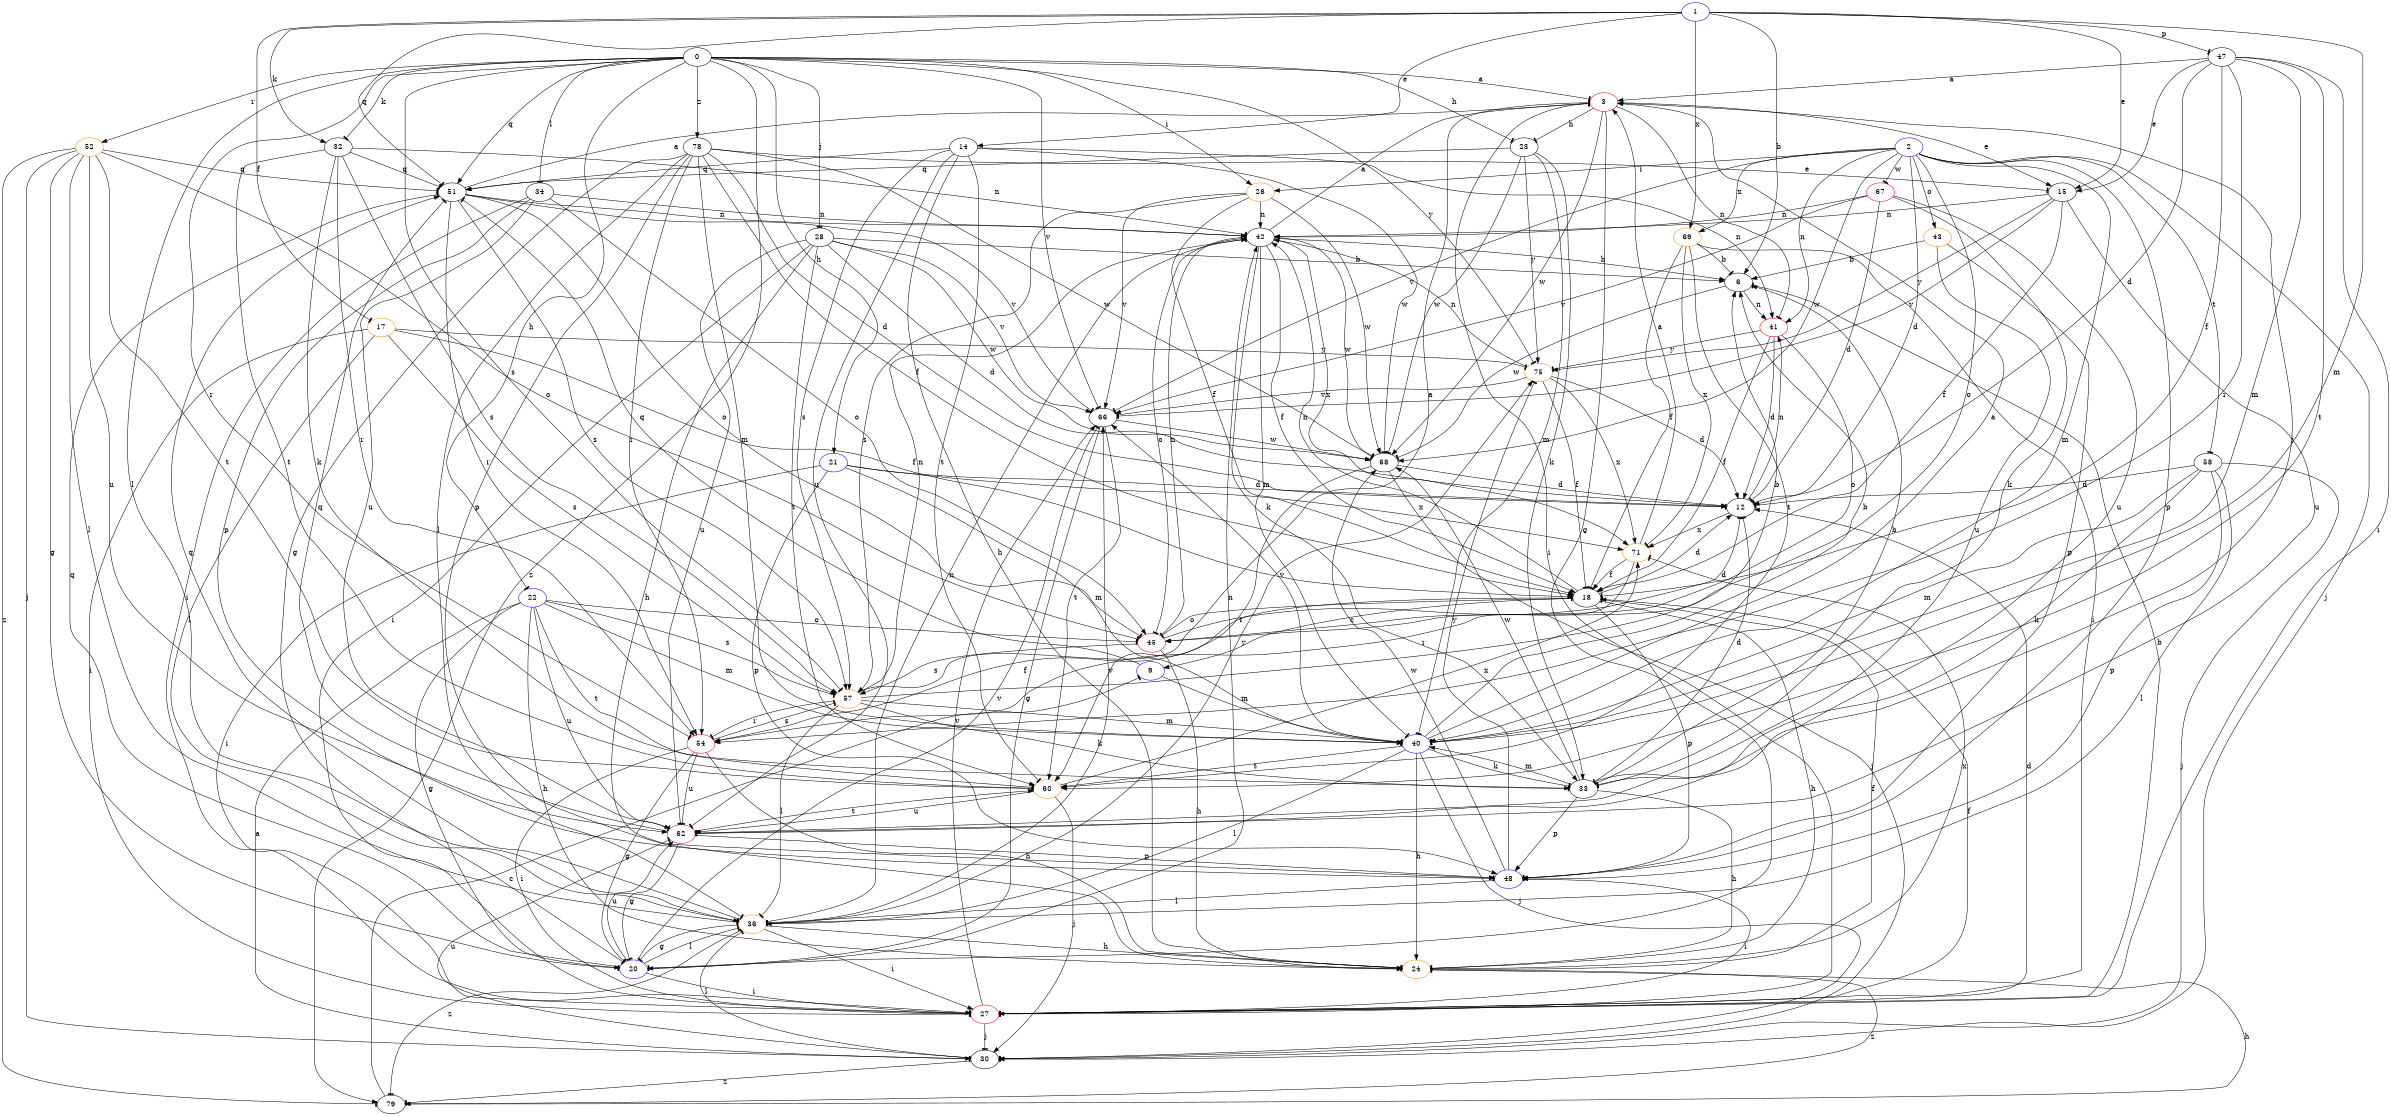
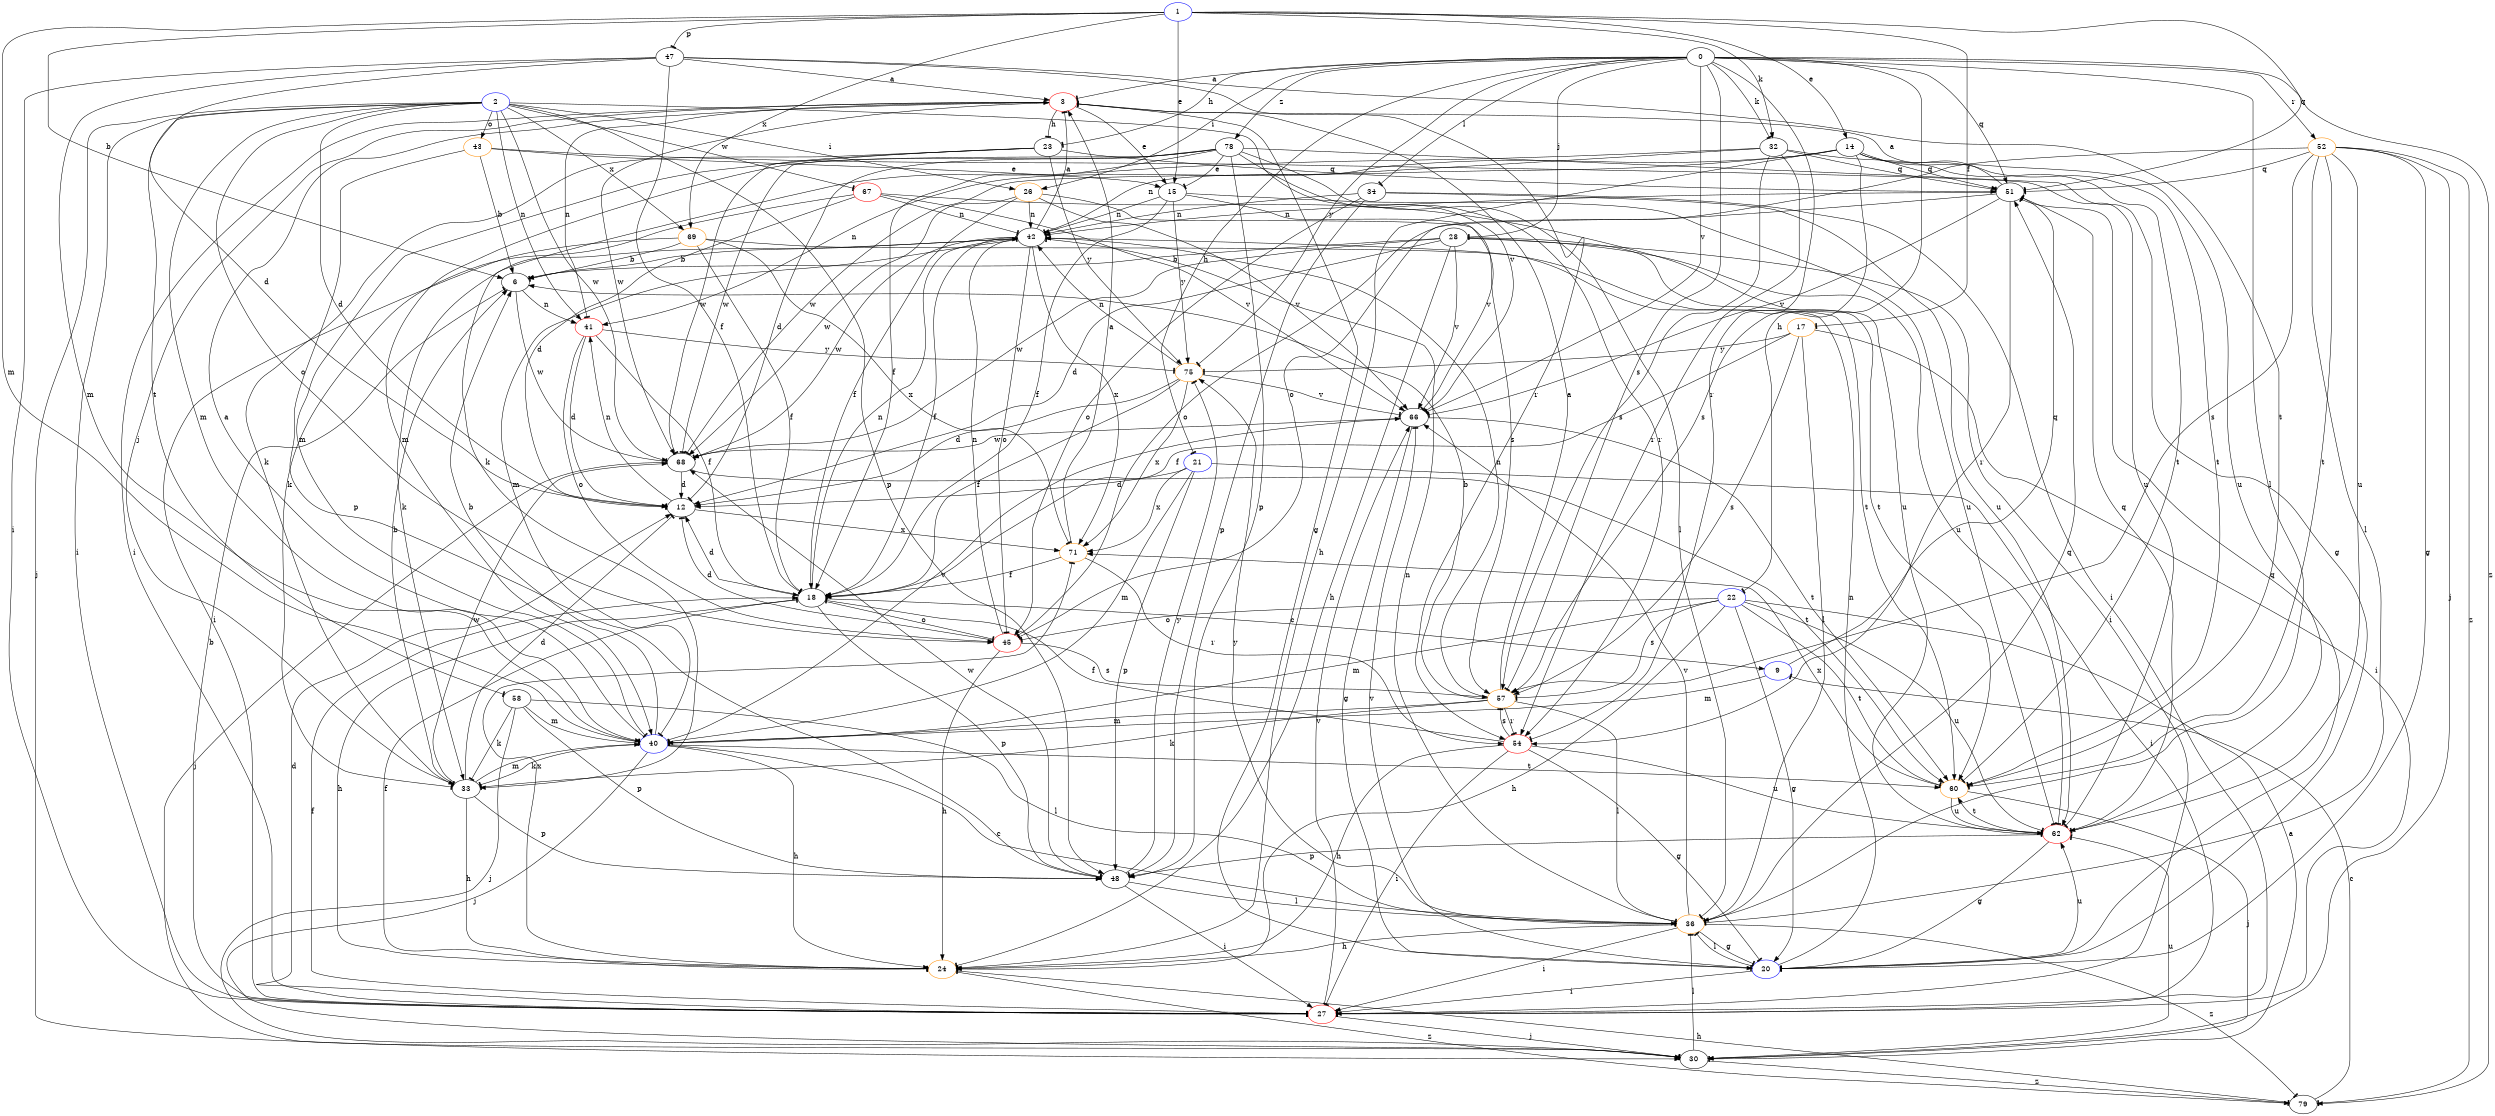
(2150, 131) -> (824, 165)
(1575, 230) -> (948, 214)
(812, 259) -> (1322, 138)
(621, 473) -> (2073, 572)
(1976, 492) -> none
(1235, 834) -> (999, 834)
none -> (151, 871)
(1509, 879) -> (1115, 879)
